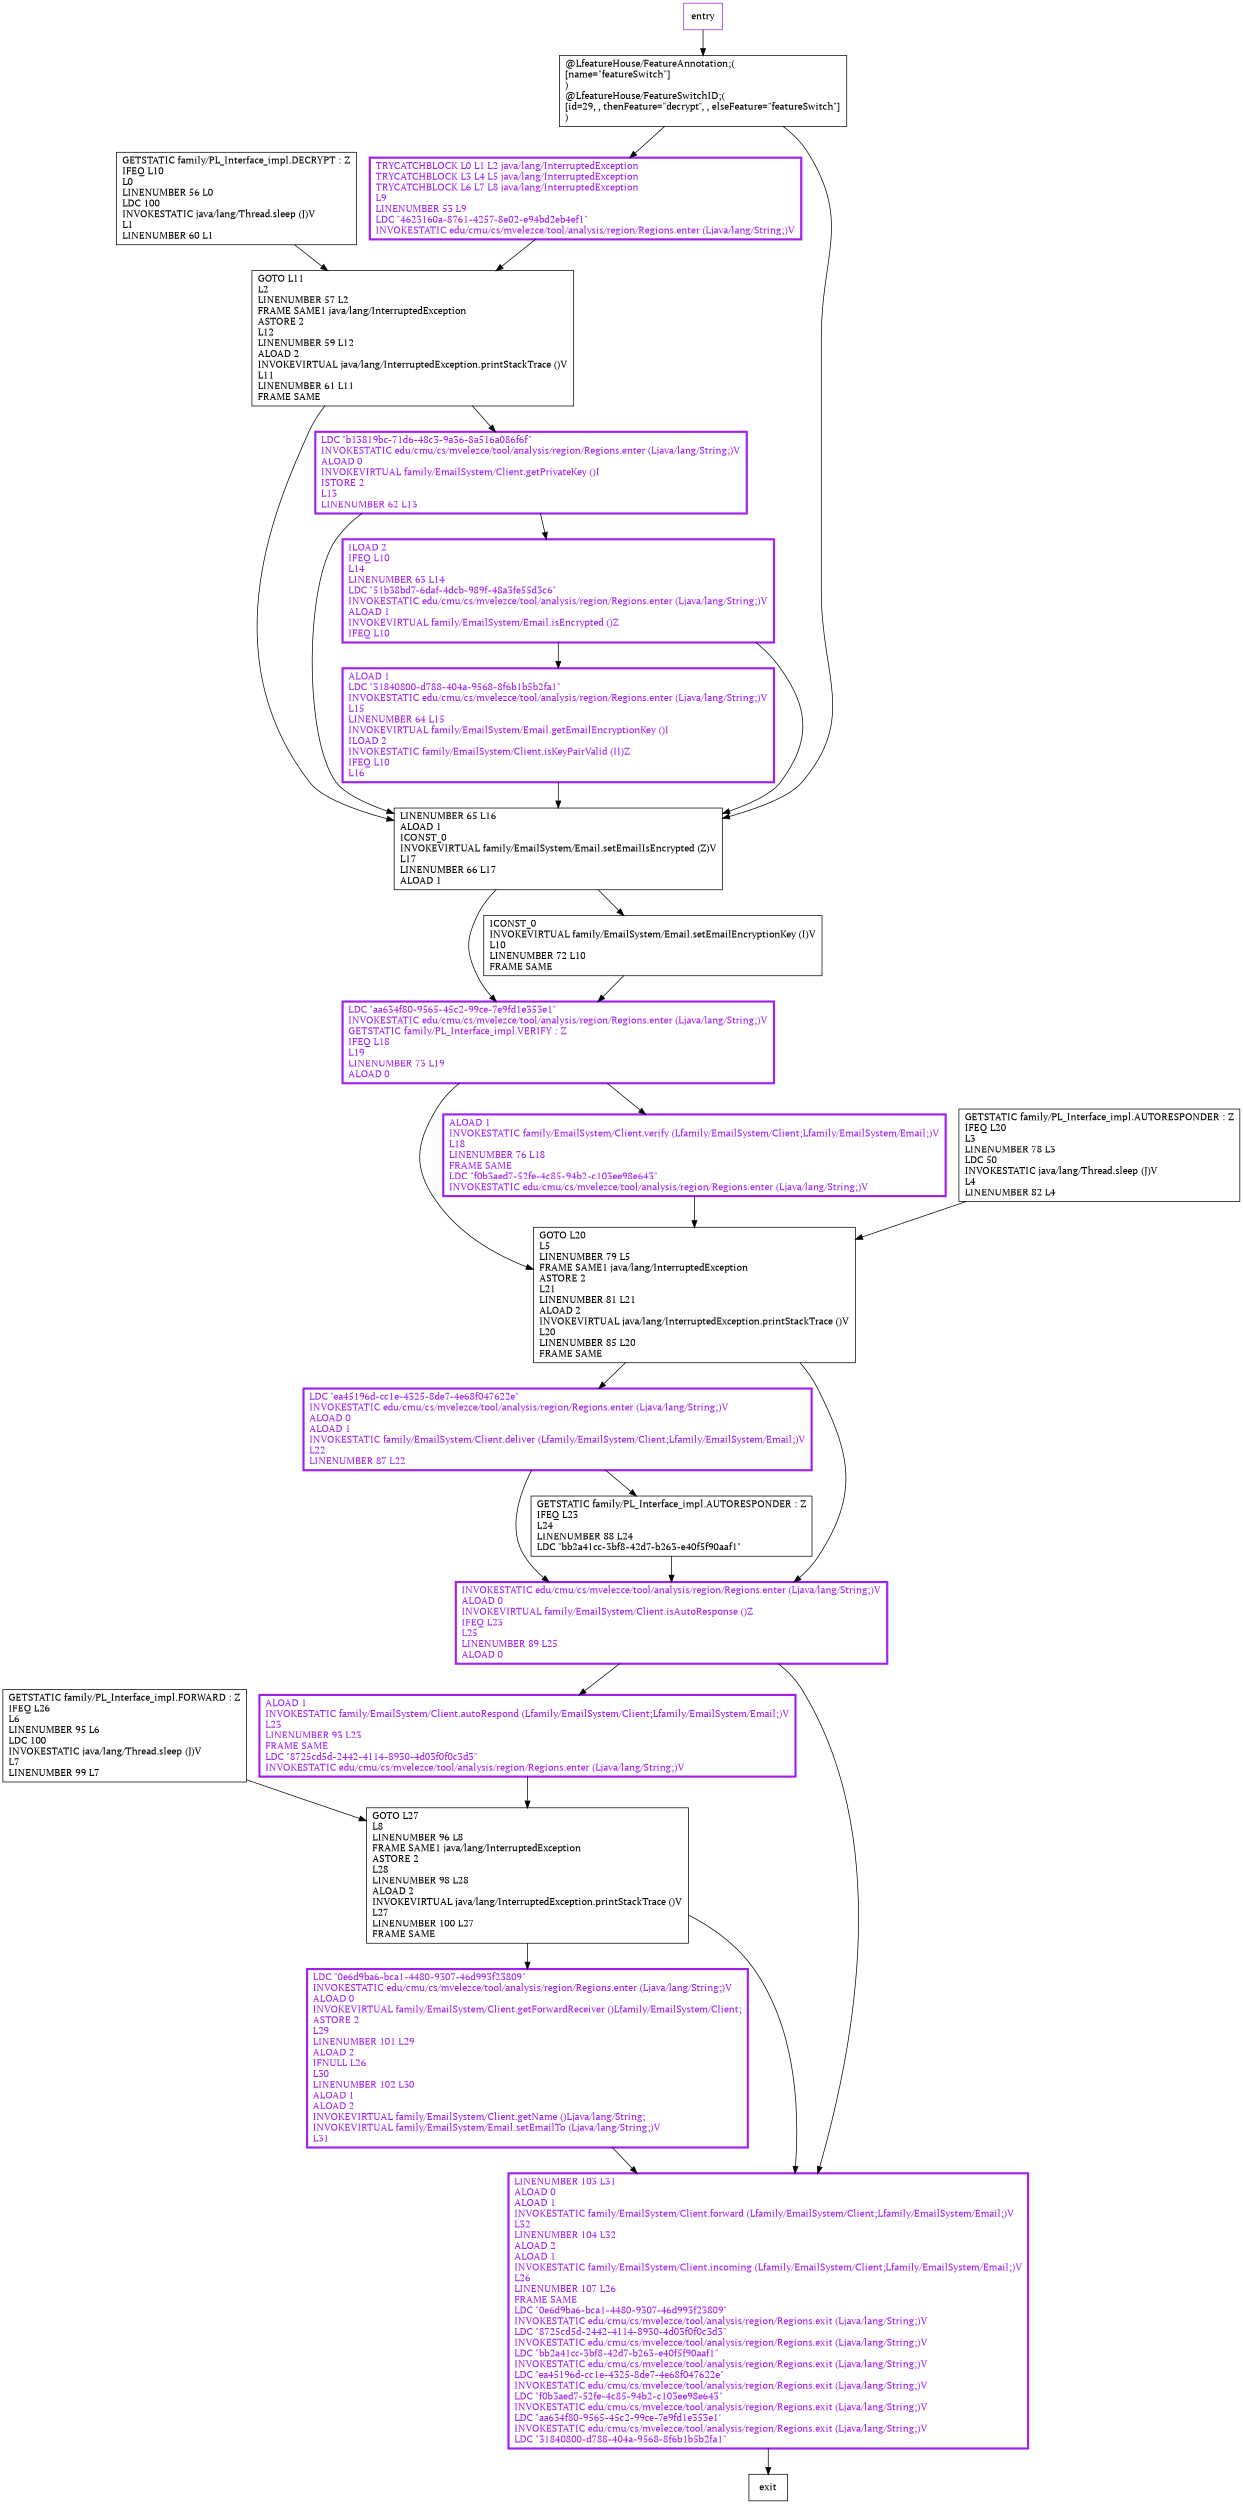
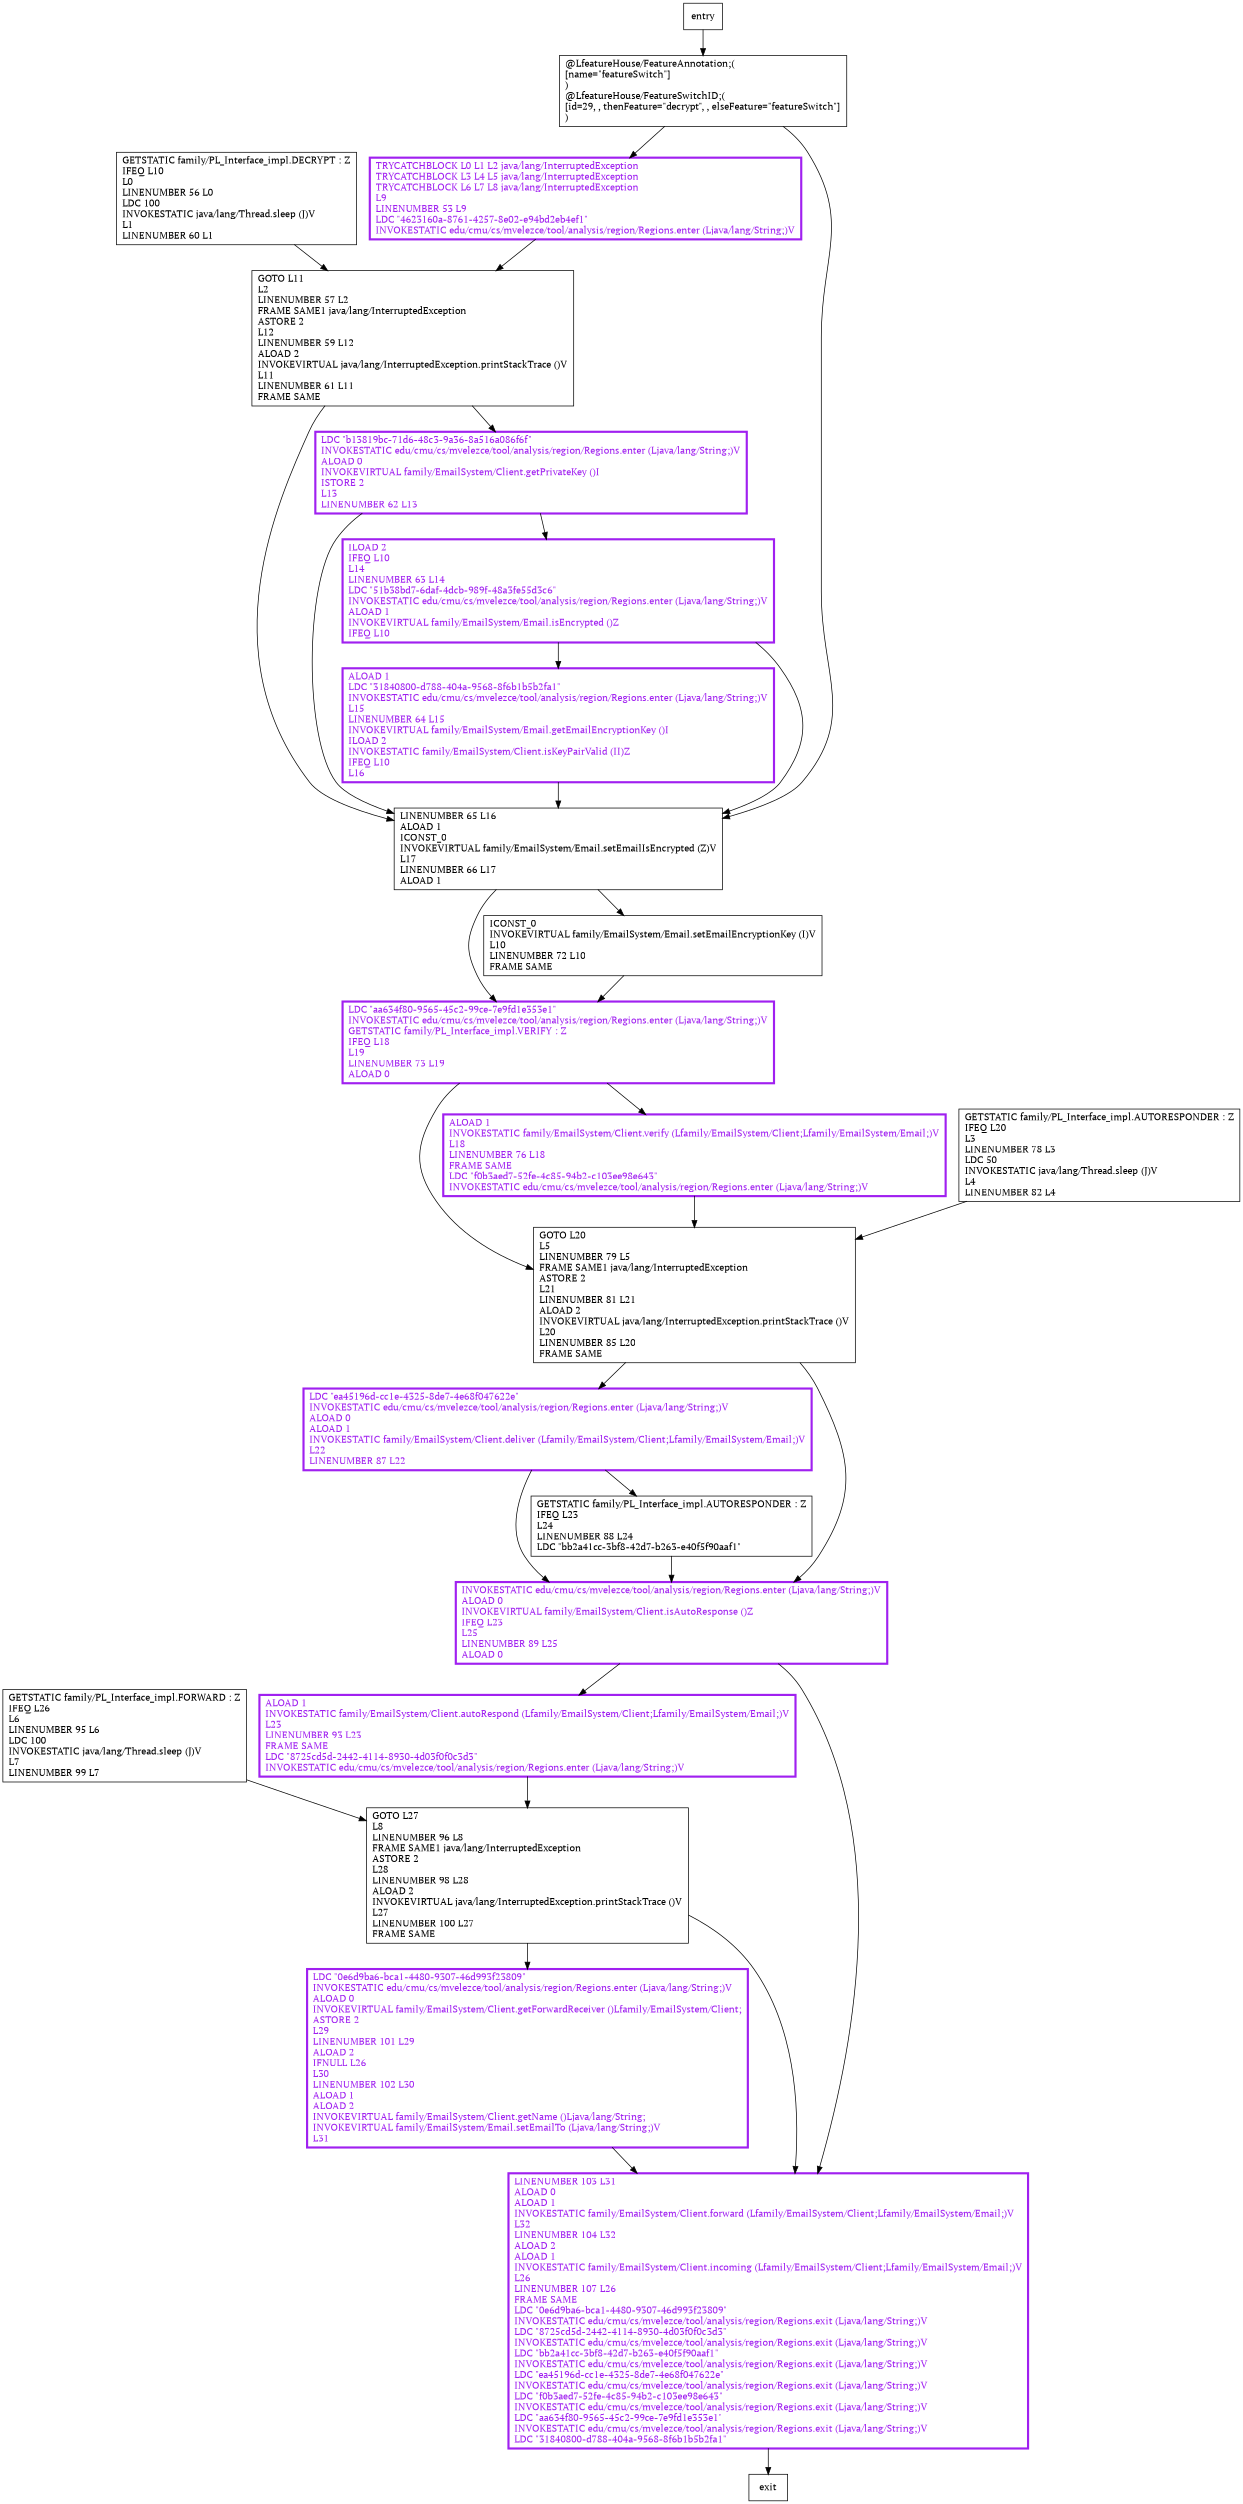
(703, 16) -> (703, 16)
